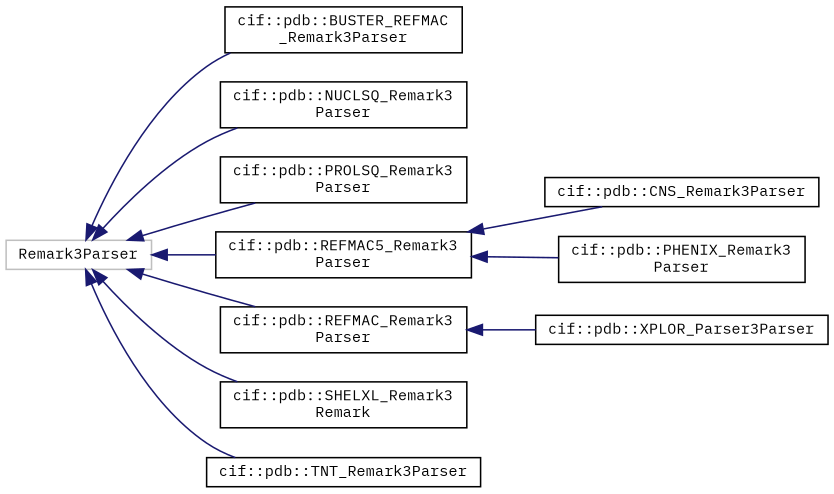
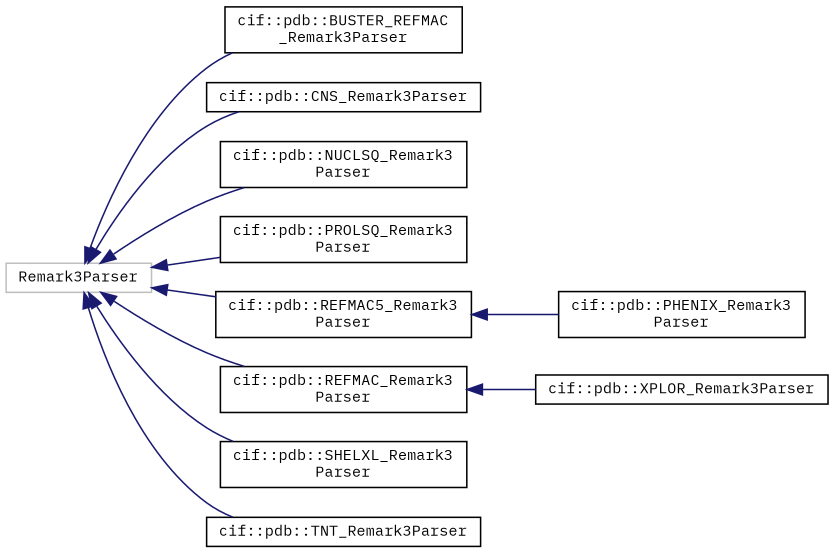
(543, 218) -> (156, 168)
(682, 330) -> (682, 390)
(344, 405) -> (344, 465)
